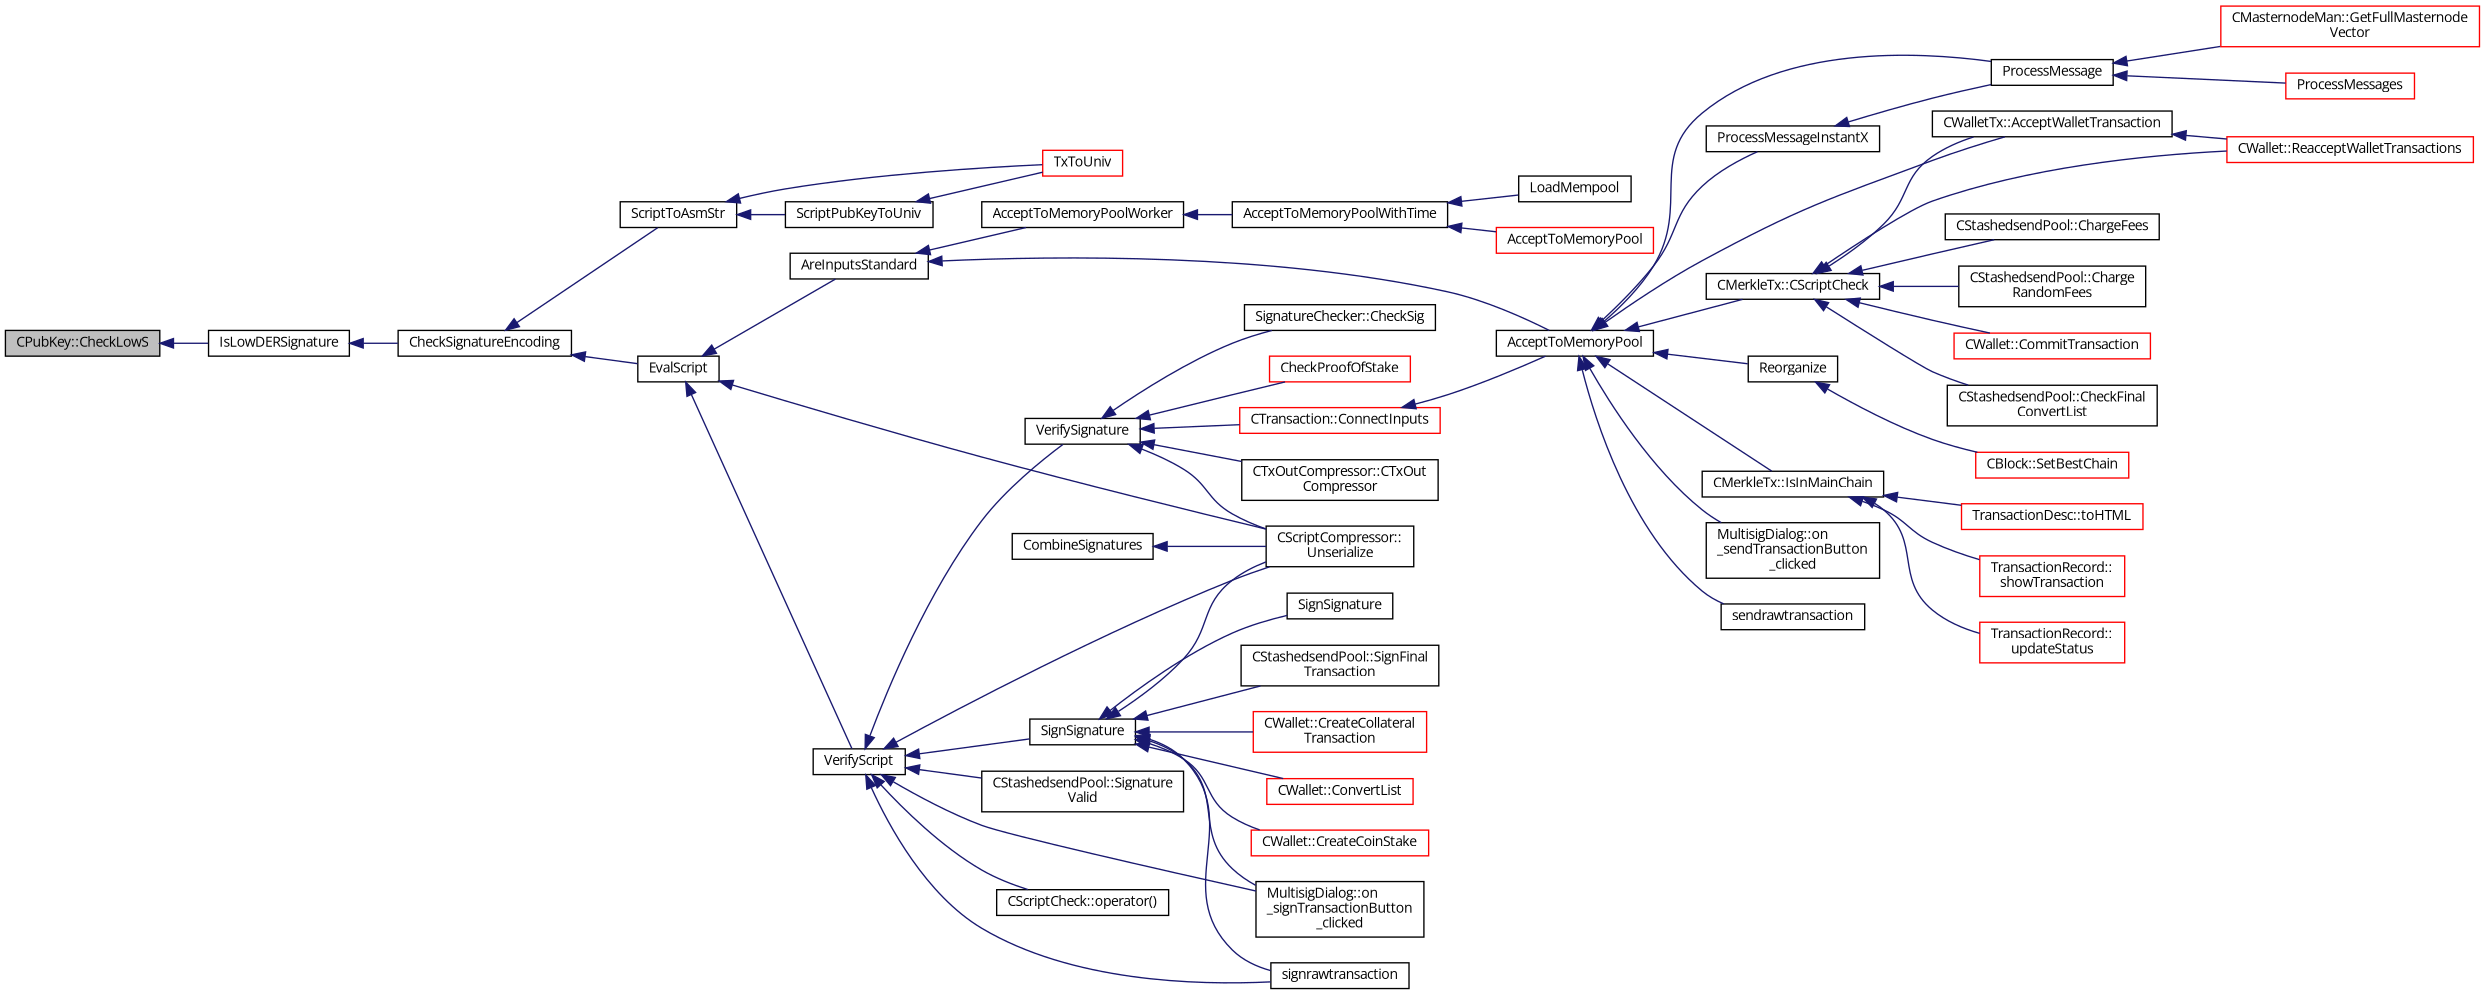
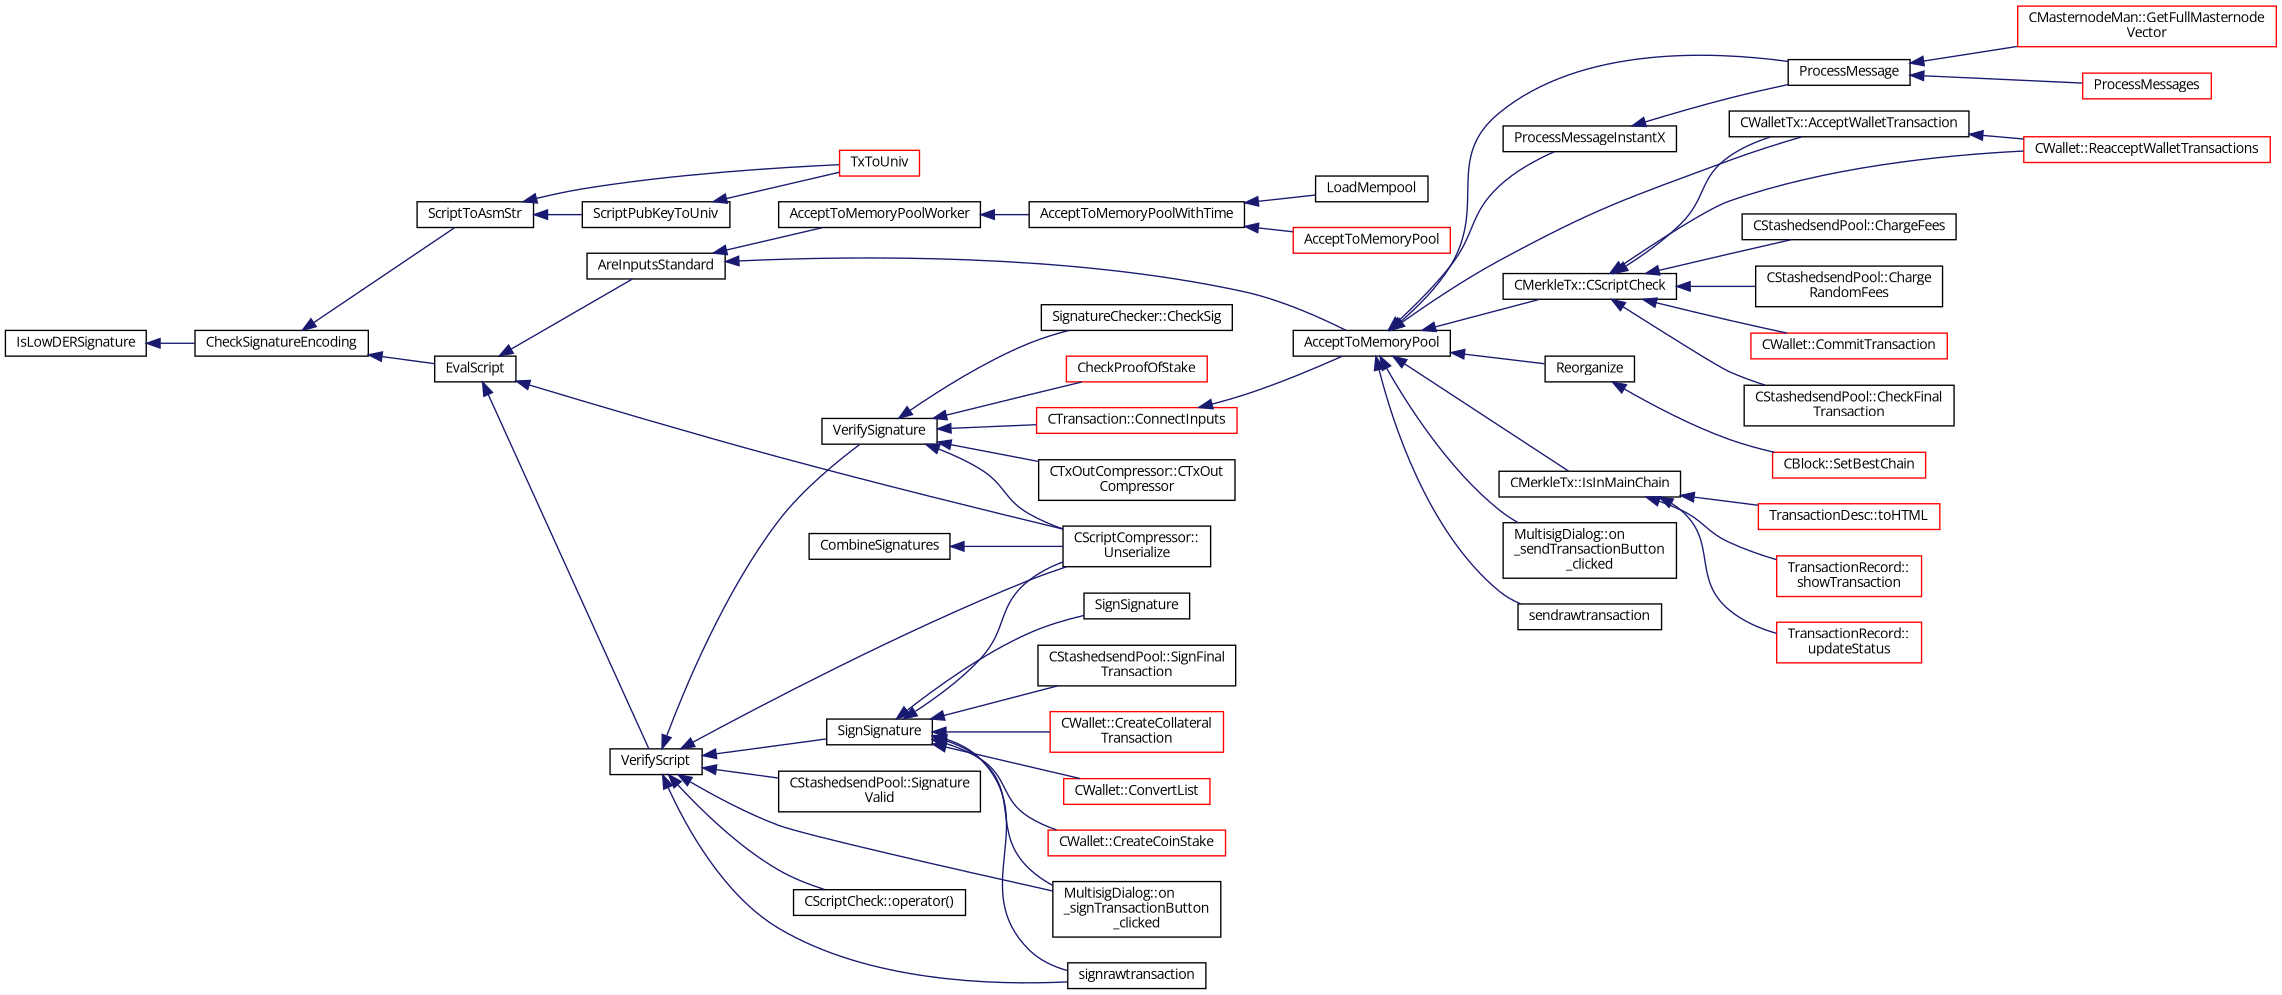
(83, 343) -> none
(2052, 406) -> (1849, 406)
